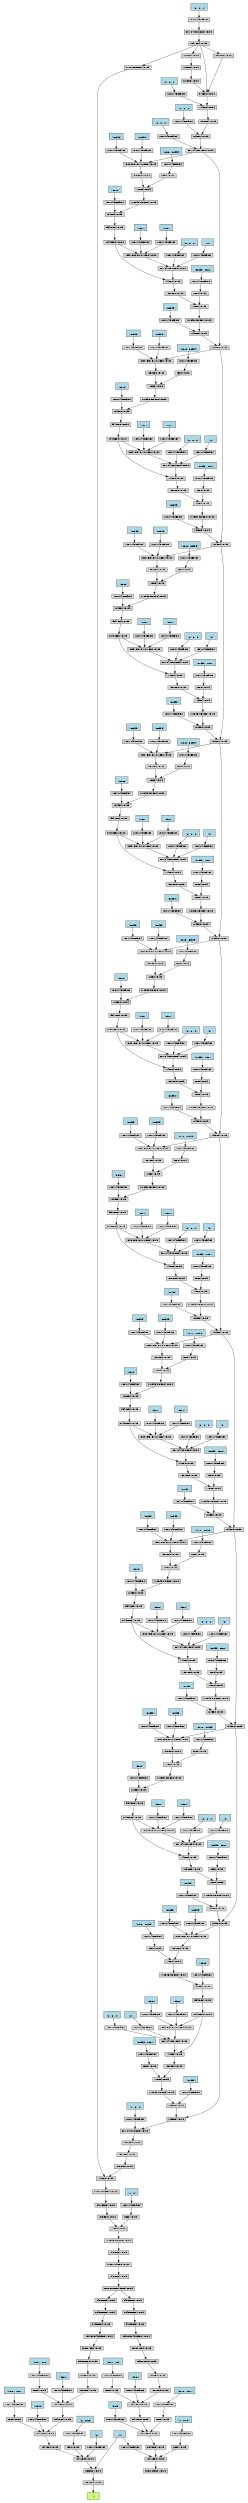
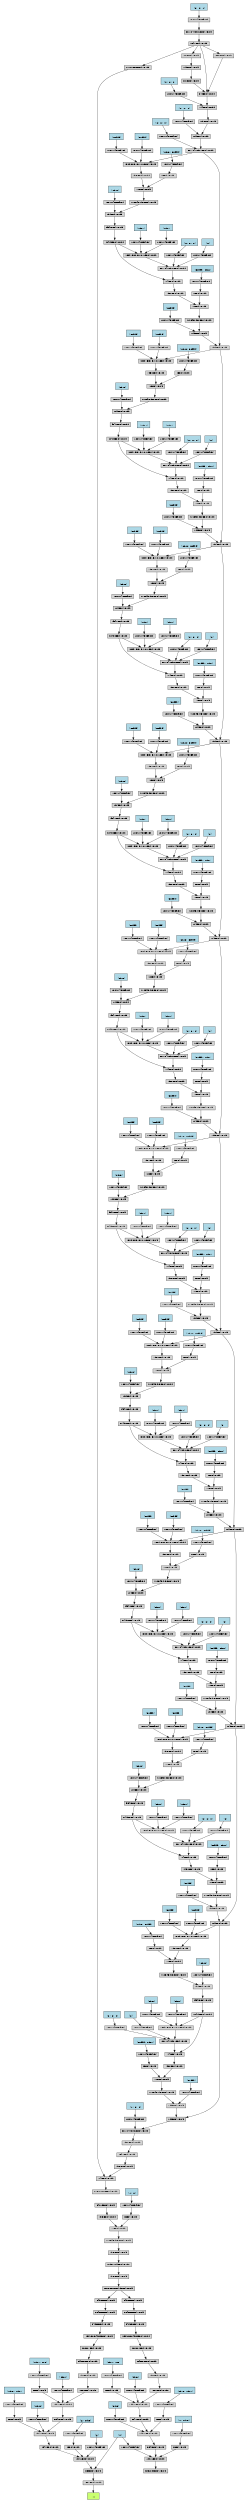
(106, 2197) -> none
